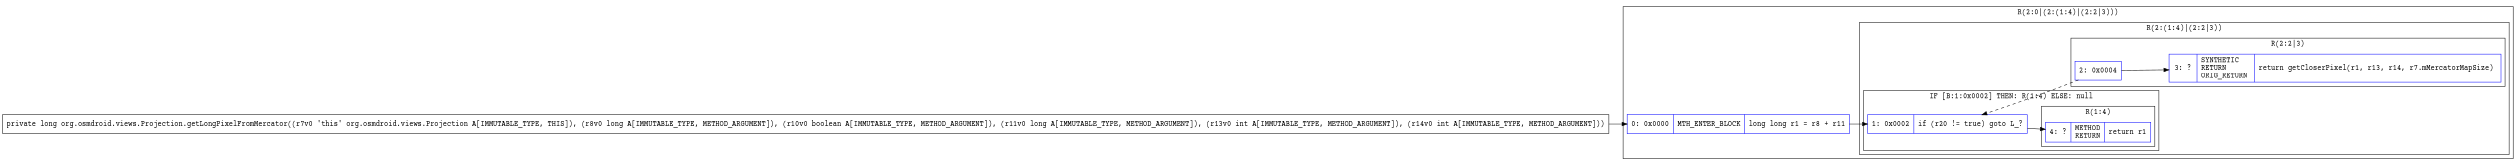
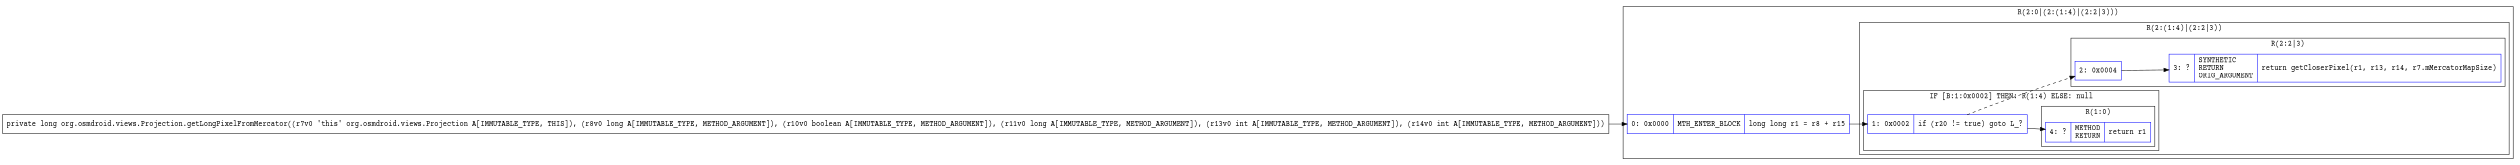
(2224, 75) -> (2226, 75)
(2033, 97) -> (2018, 96)
(2098, 112) -> (2098, 112)
(1797, 124) -> (1797, 124)
